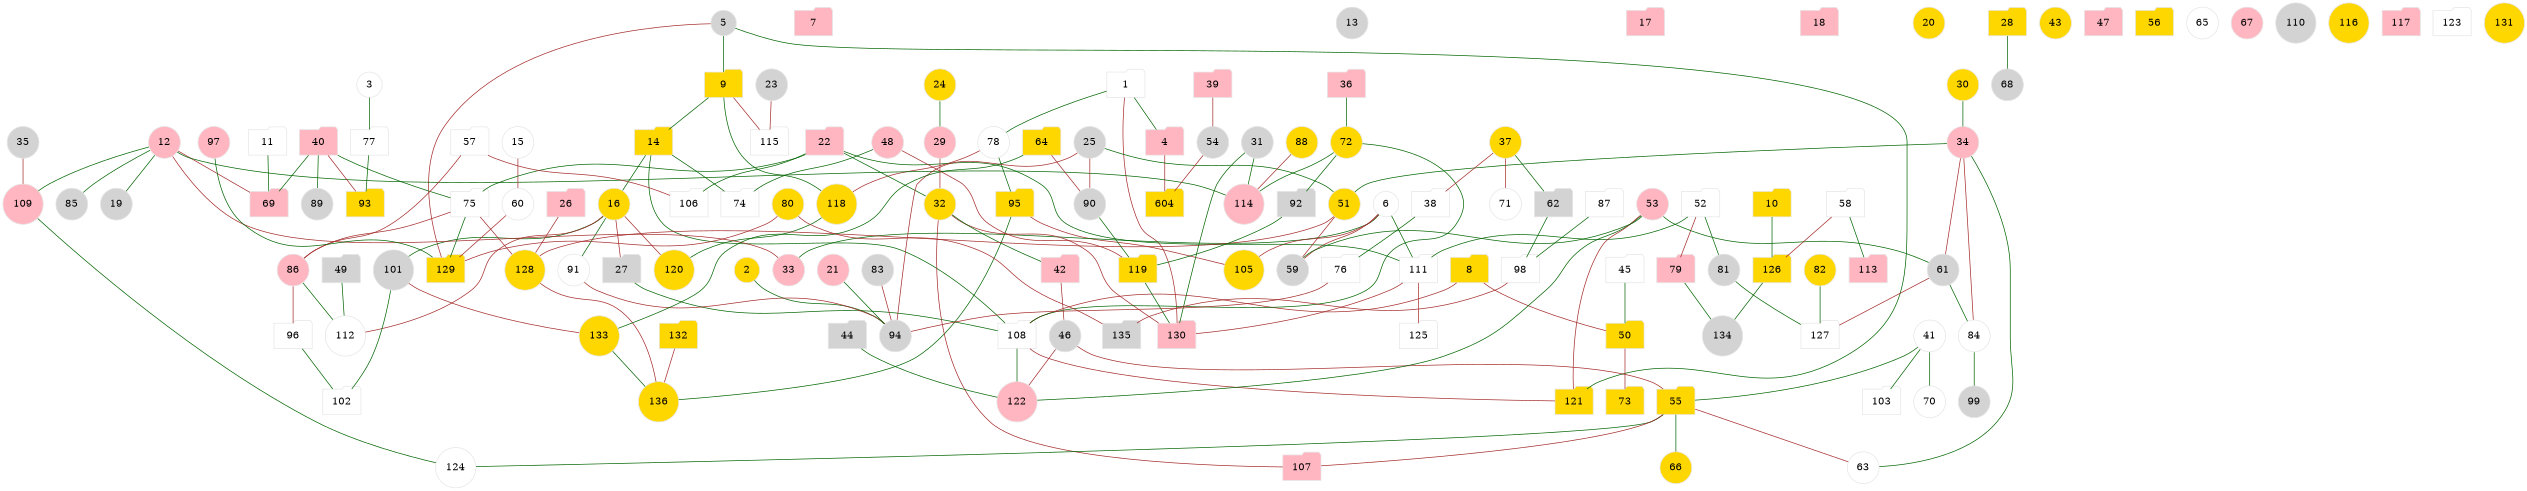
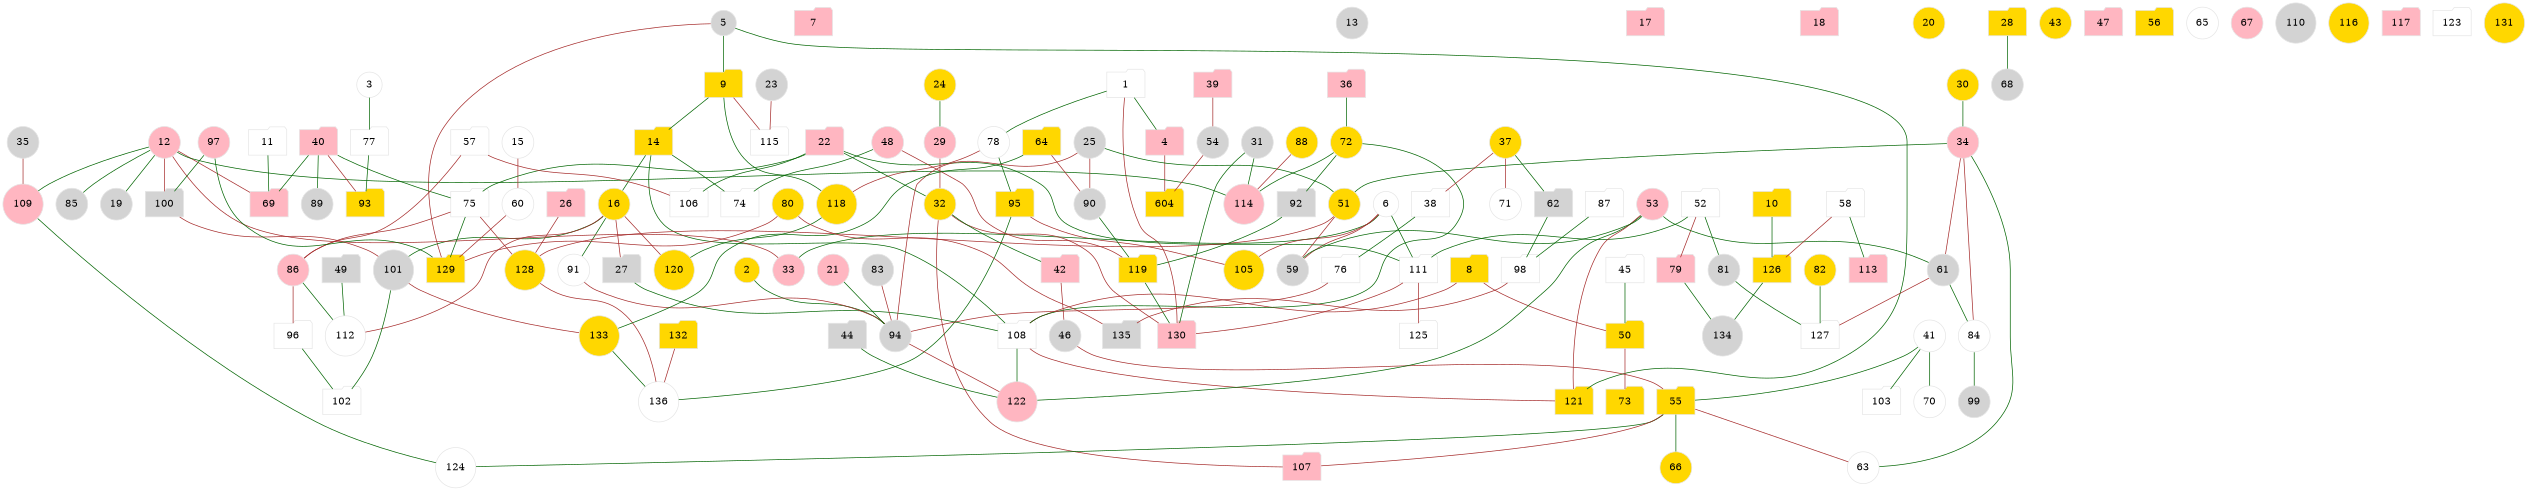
none -> (164, 204)
(1042, 367) -> (948, 364)
(659, 402) -> (659, 402)
